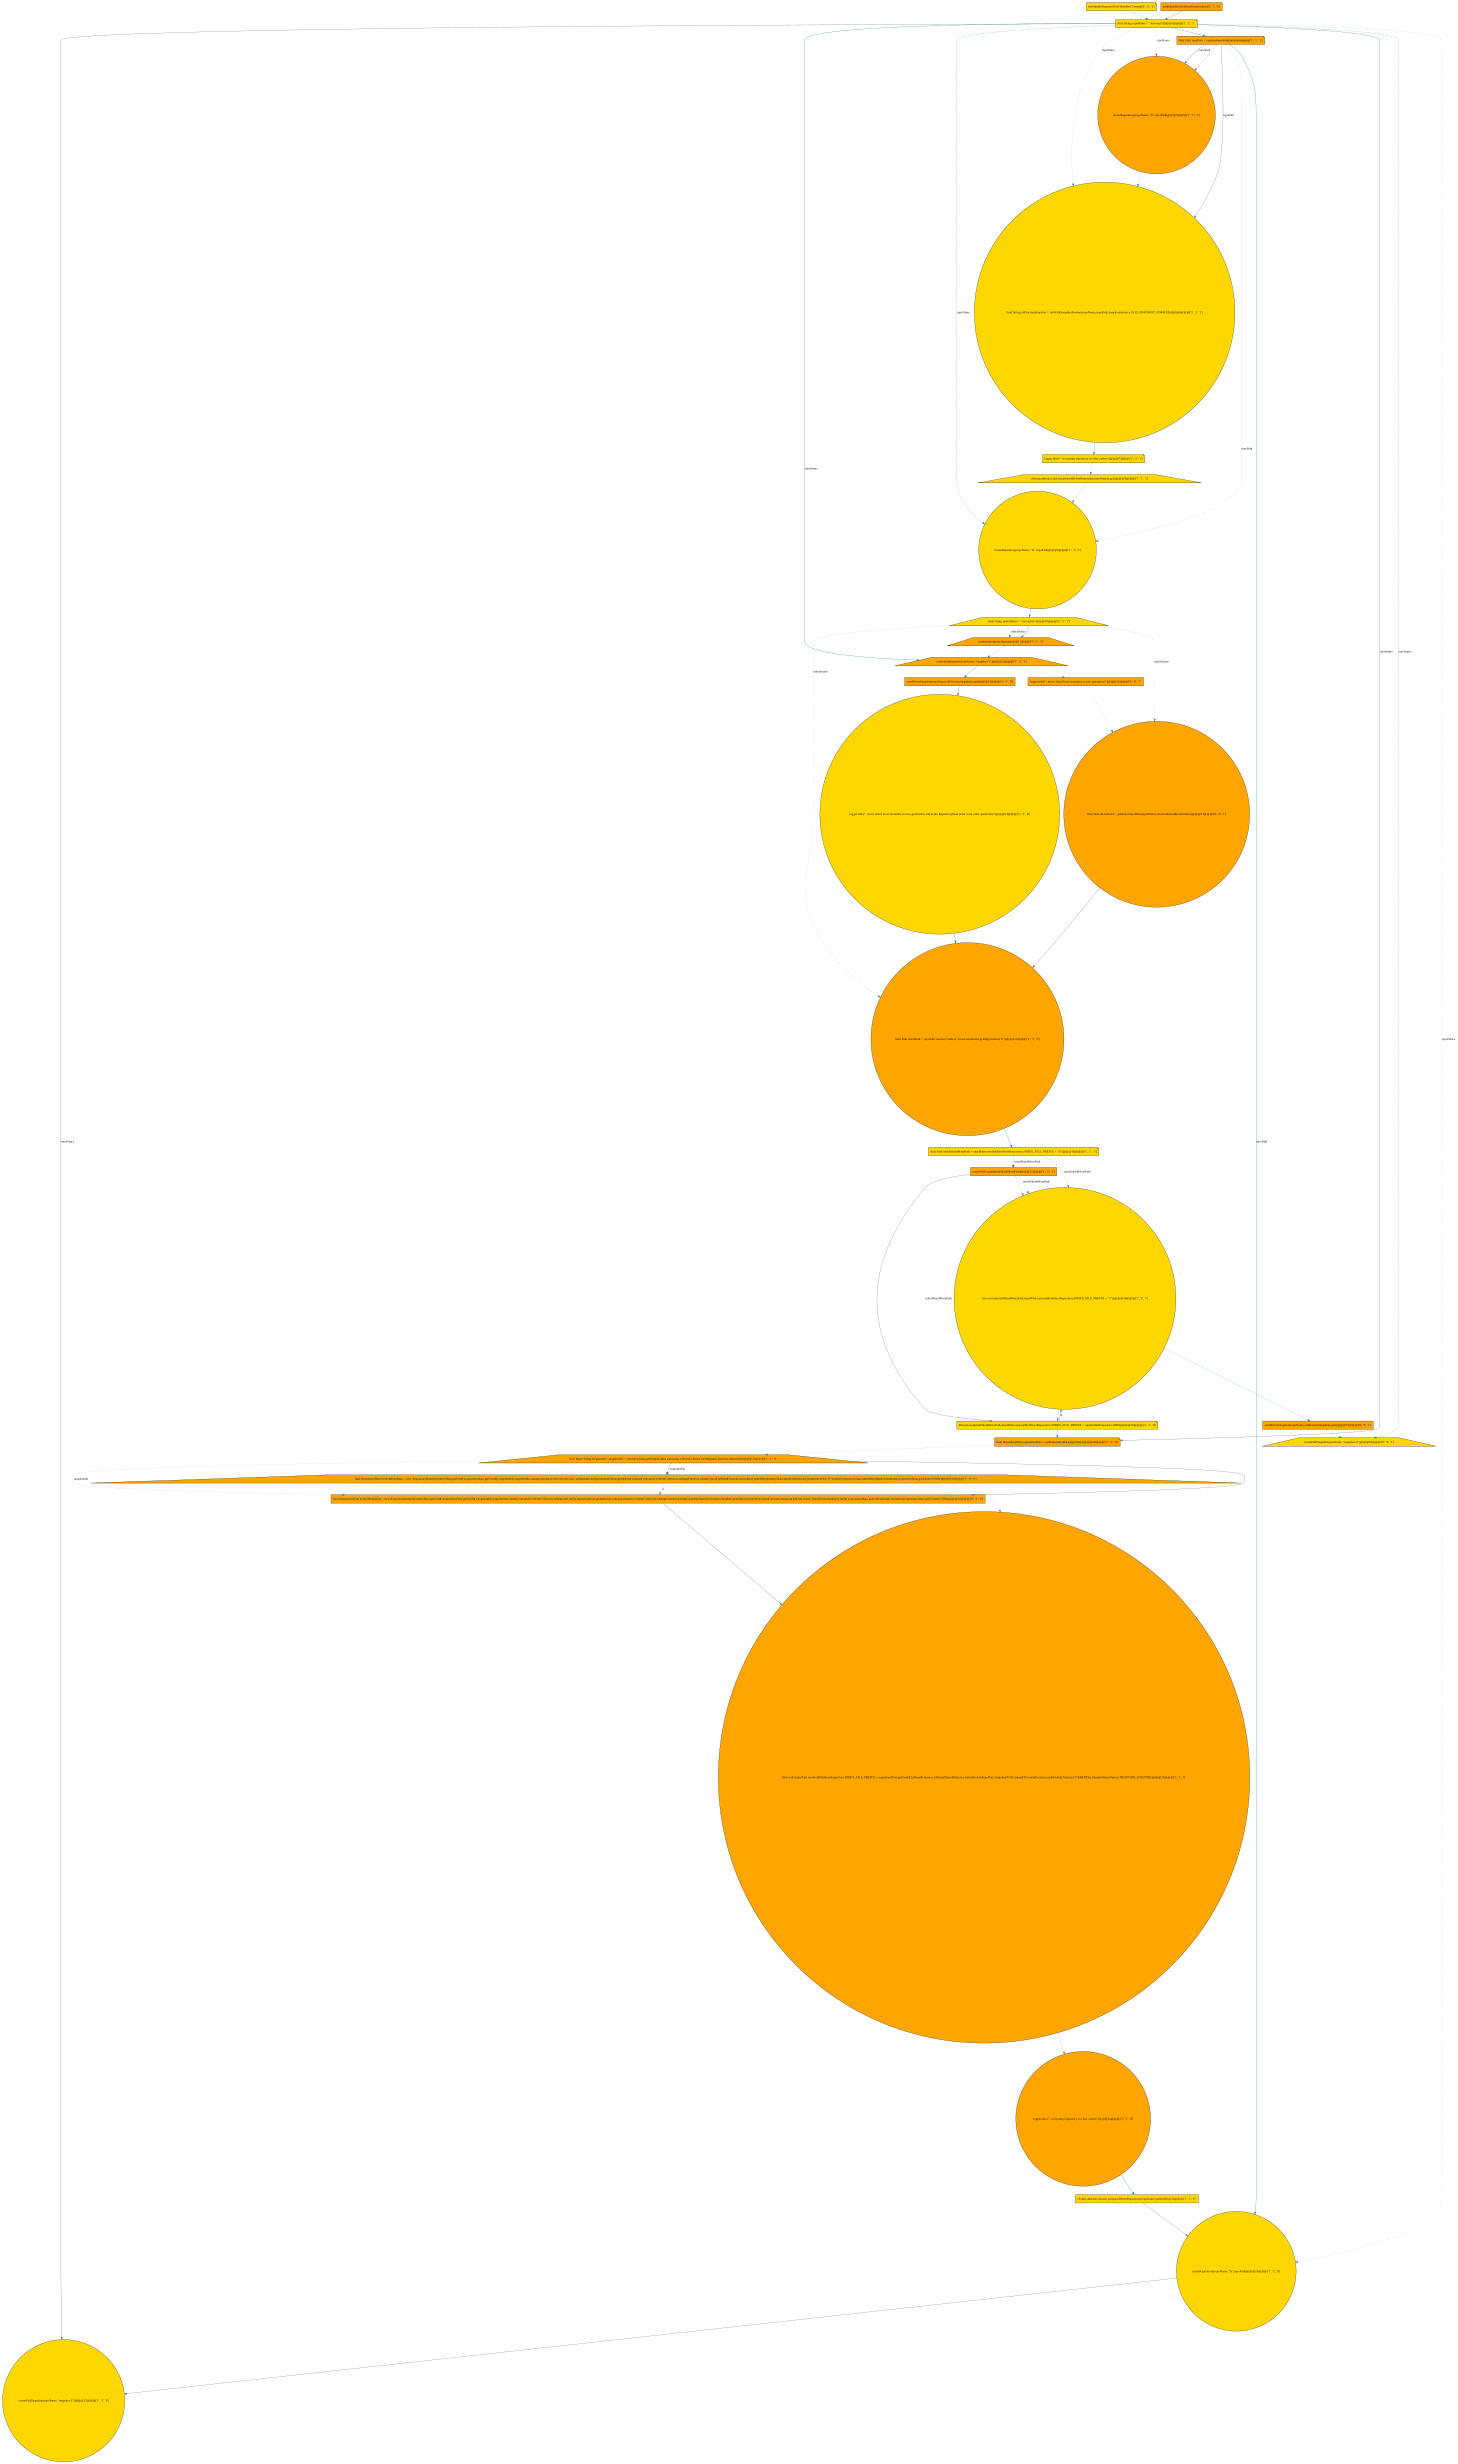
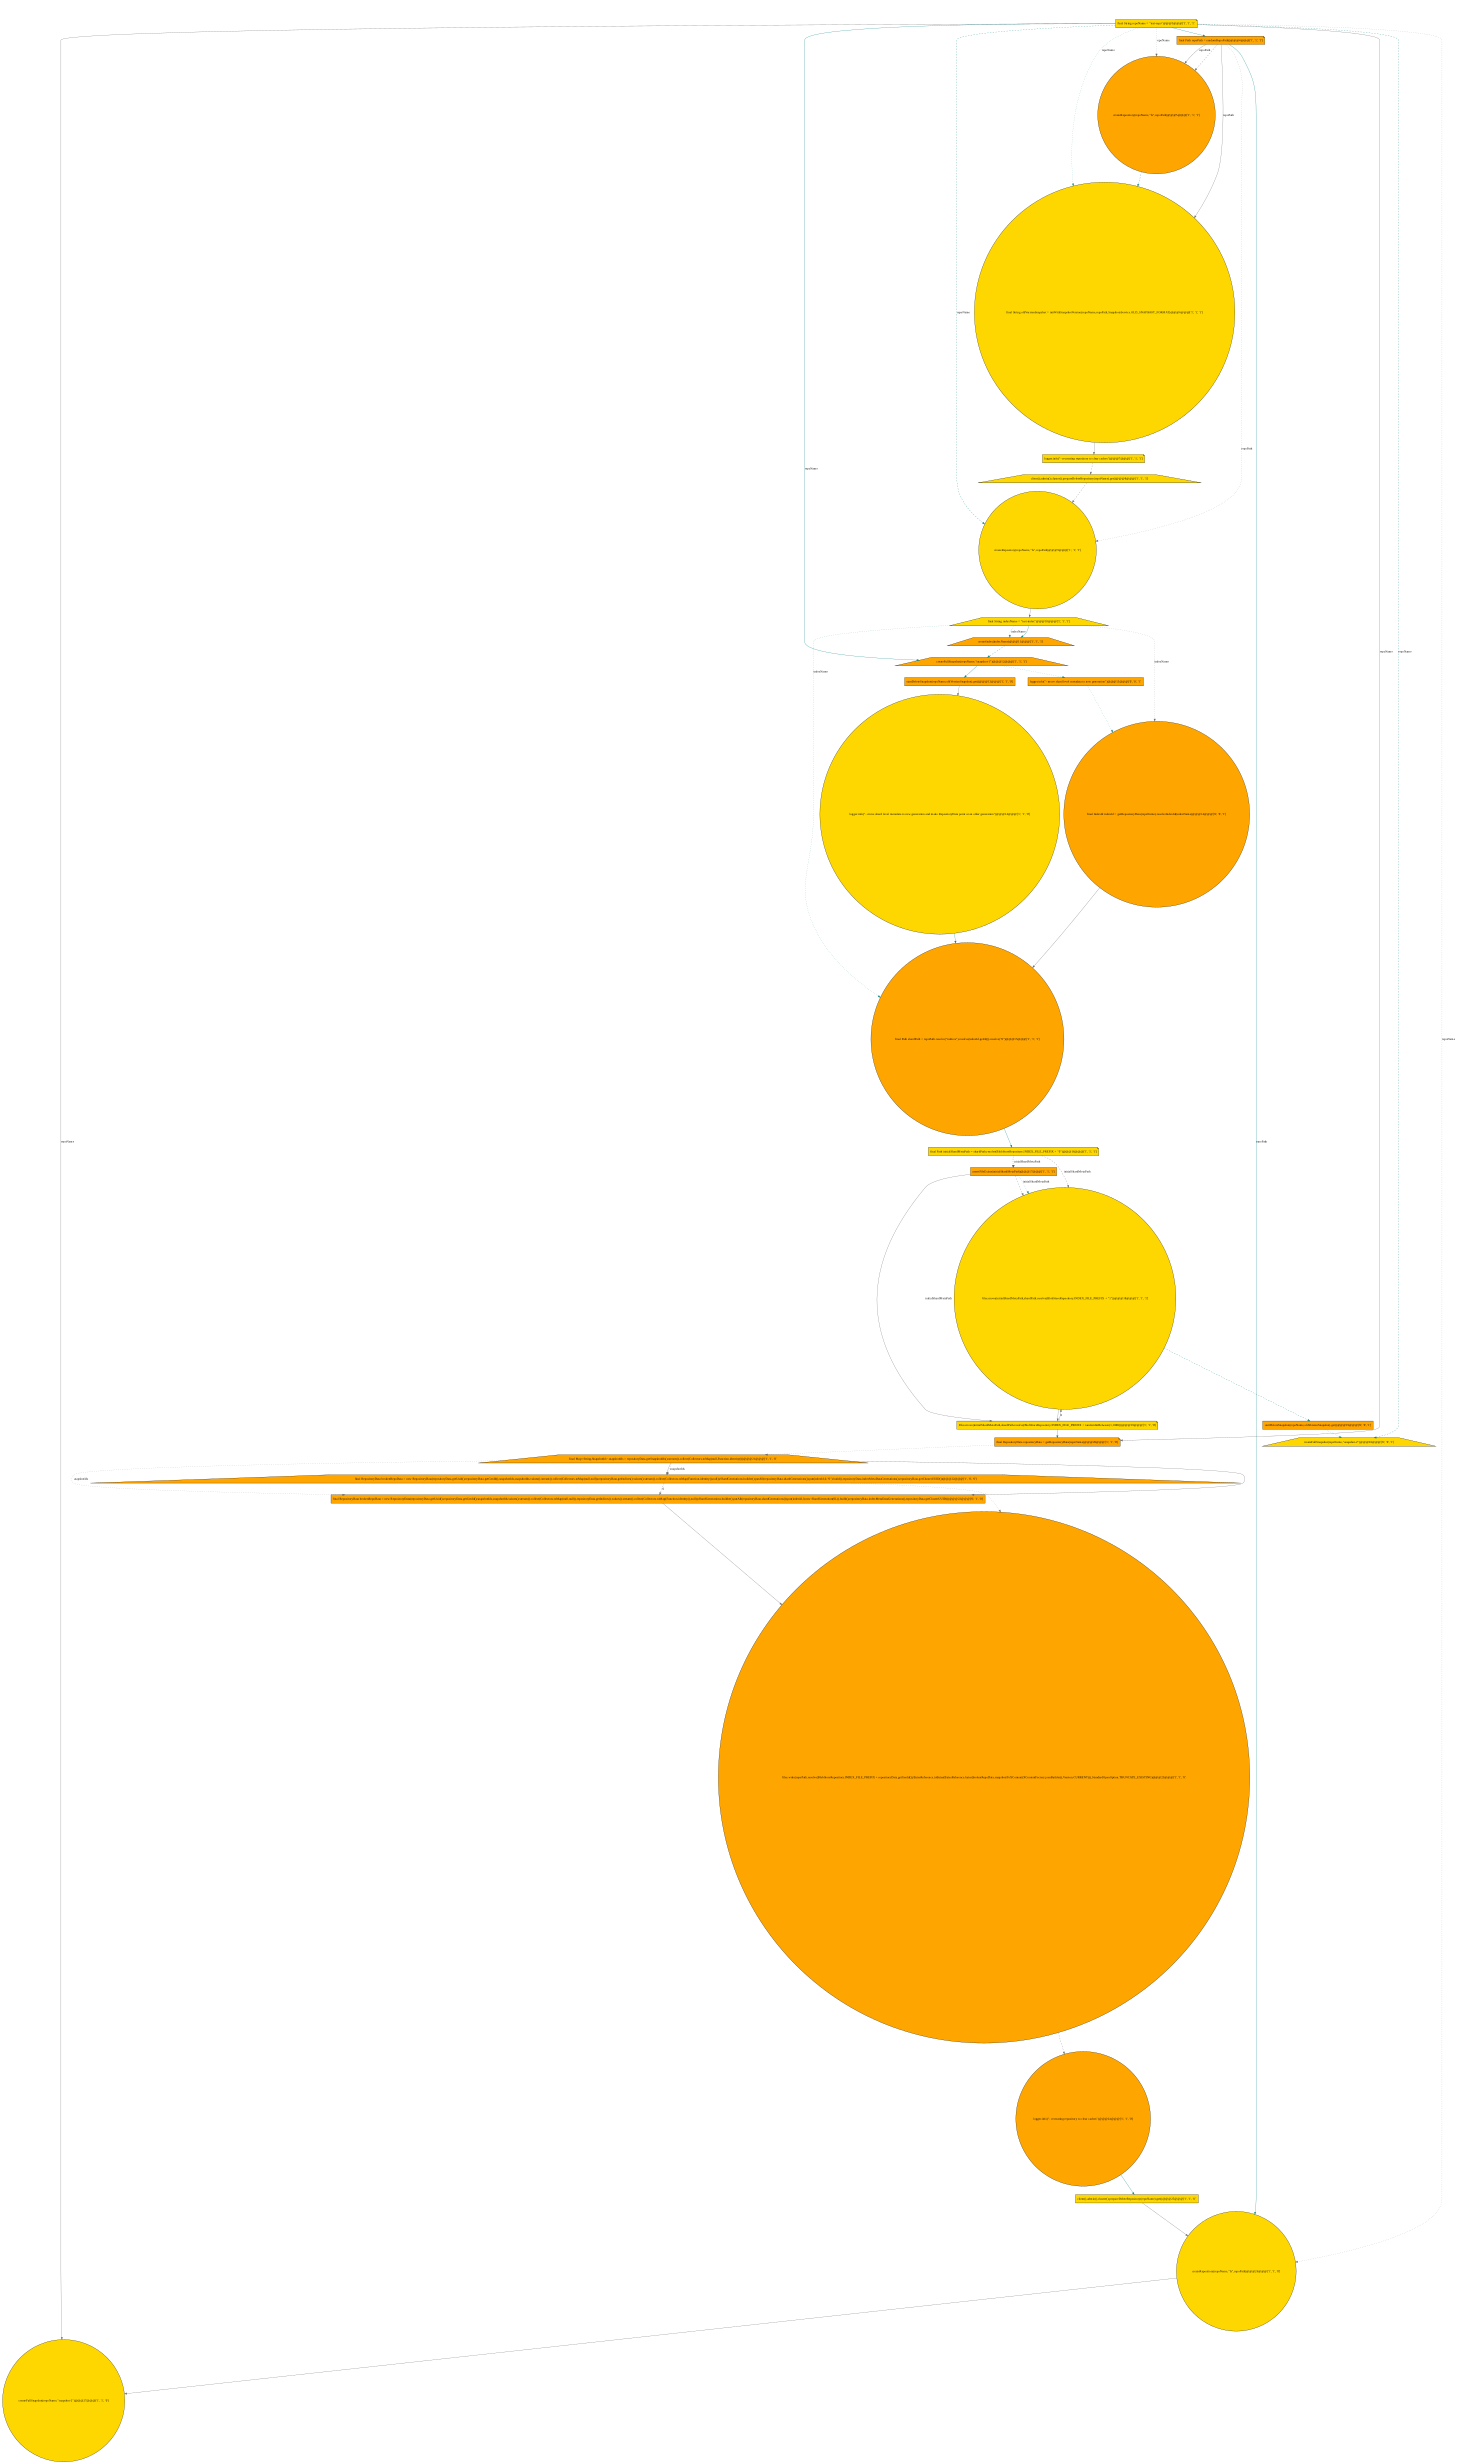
(1121, 7) -> none
(1192, 7) -> none
